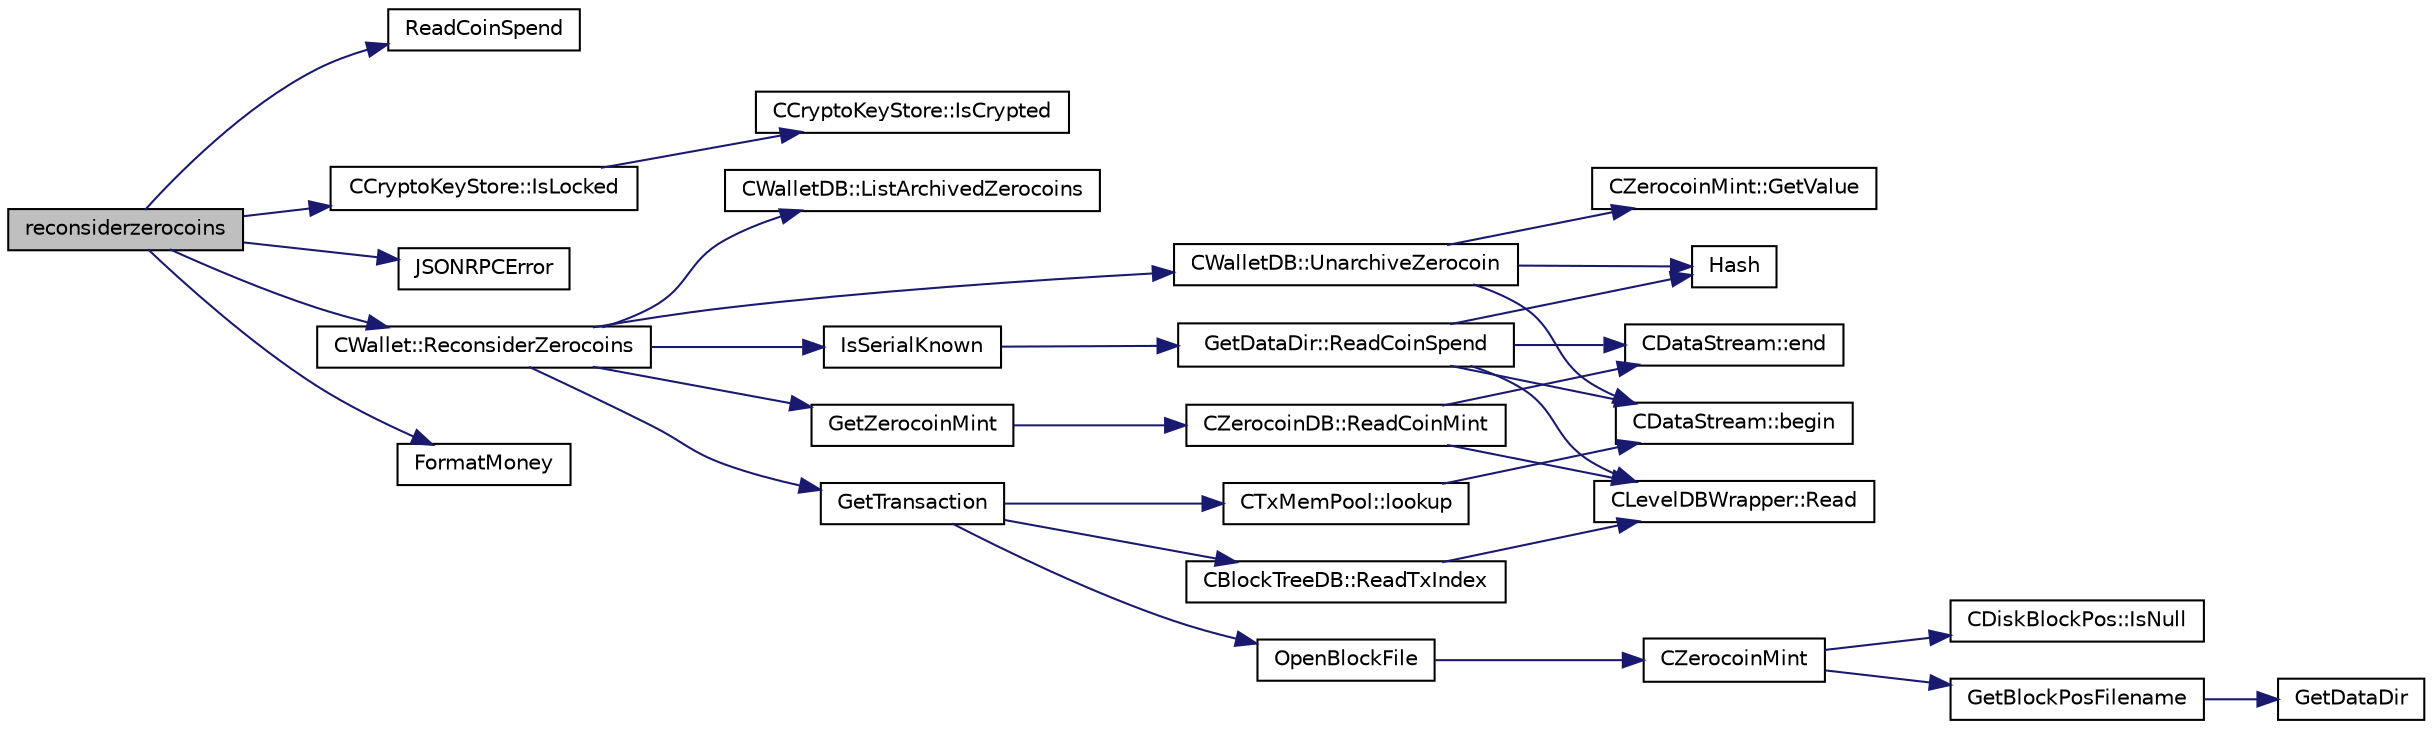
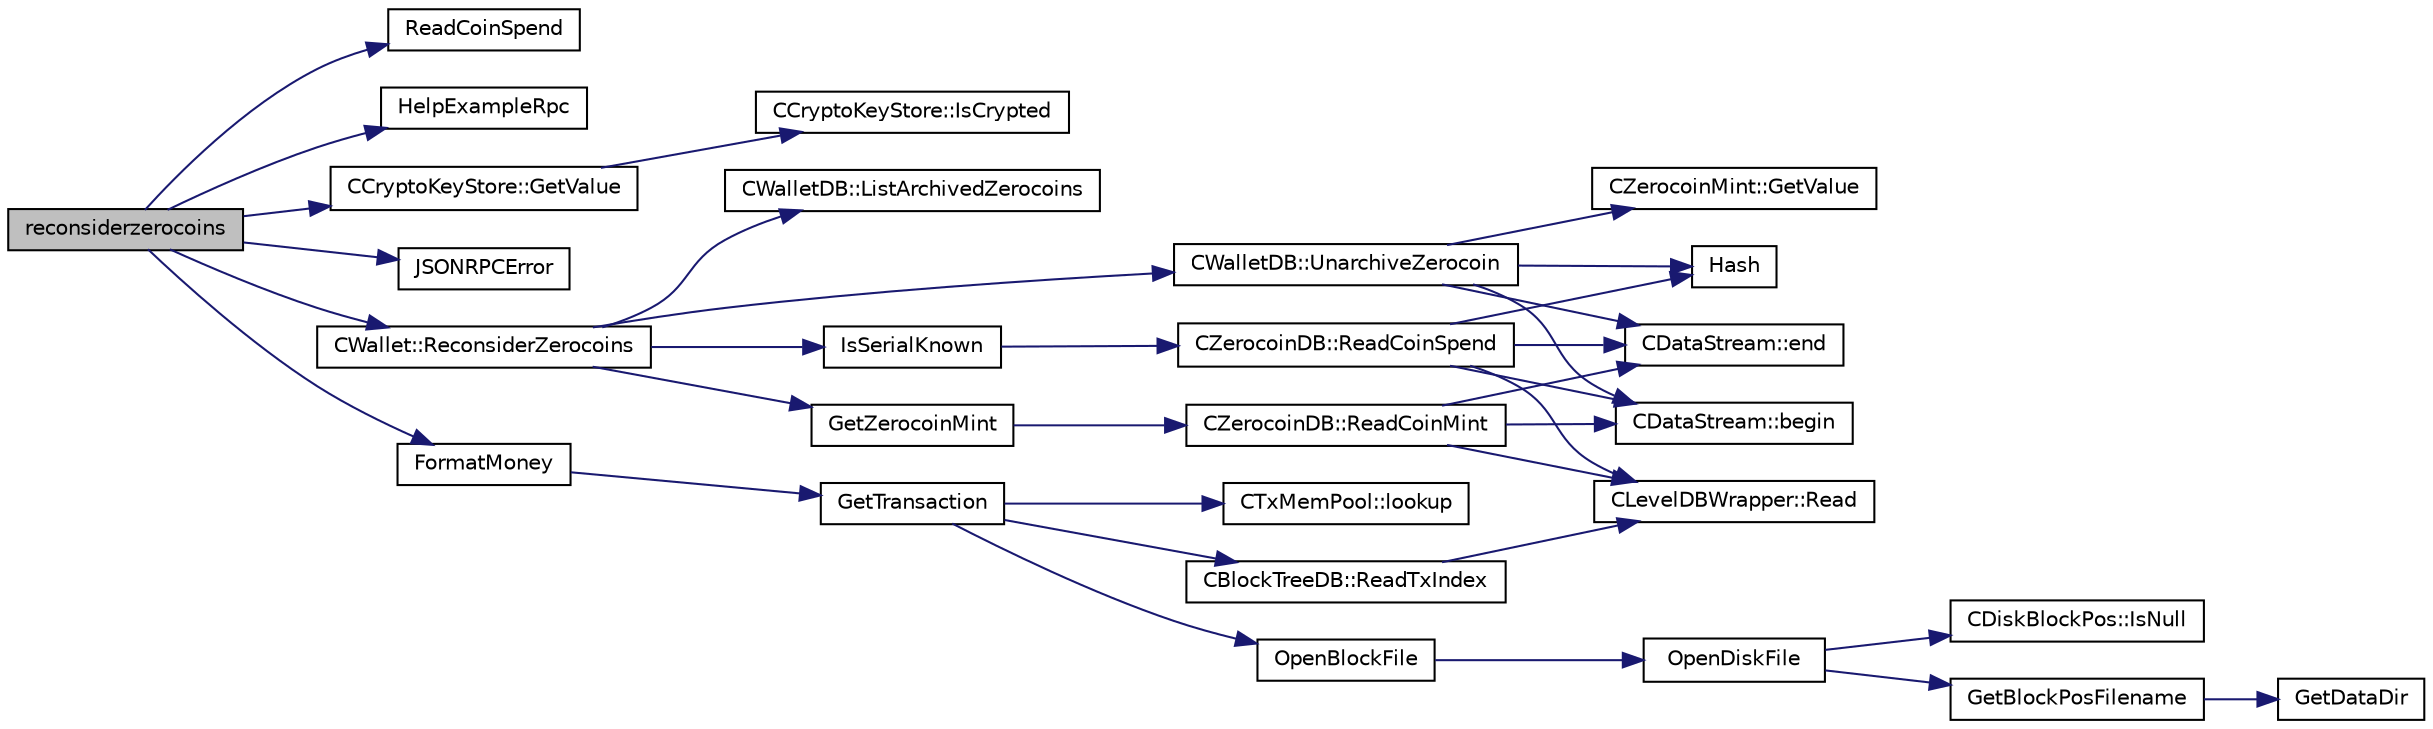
none -> (484, 108)
(484, 188) -> (484, 188)
none -> (1574, 312)
(1346, 345) -> (1346, 345)
(663, 432) -> (685, 483)
(1508, 470) -> (1539, 424)
(1734, 660) -> (1734, 660)
